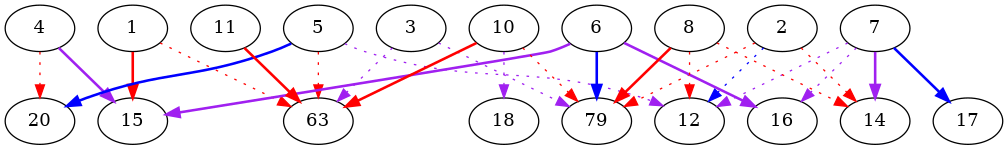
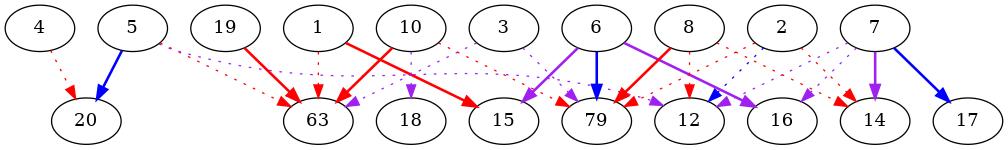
(226, 28) -> (226, 28)
(82, 70) -> none
